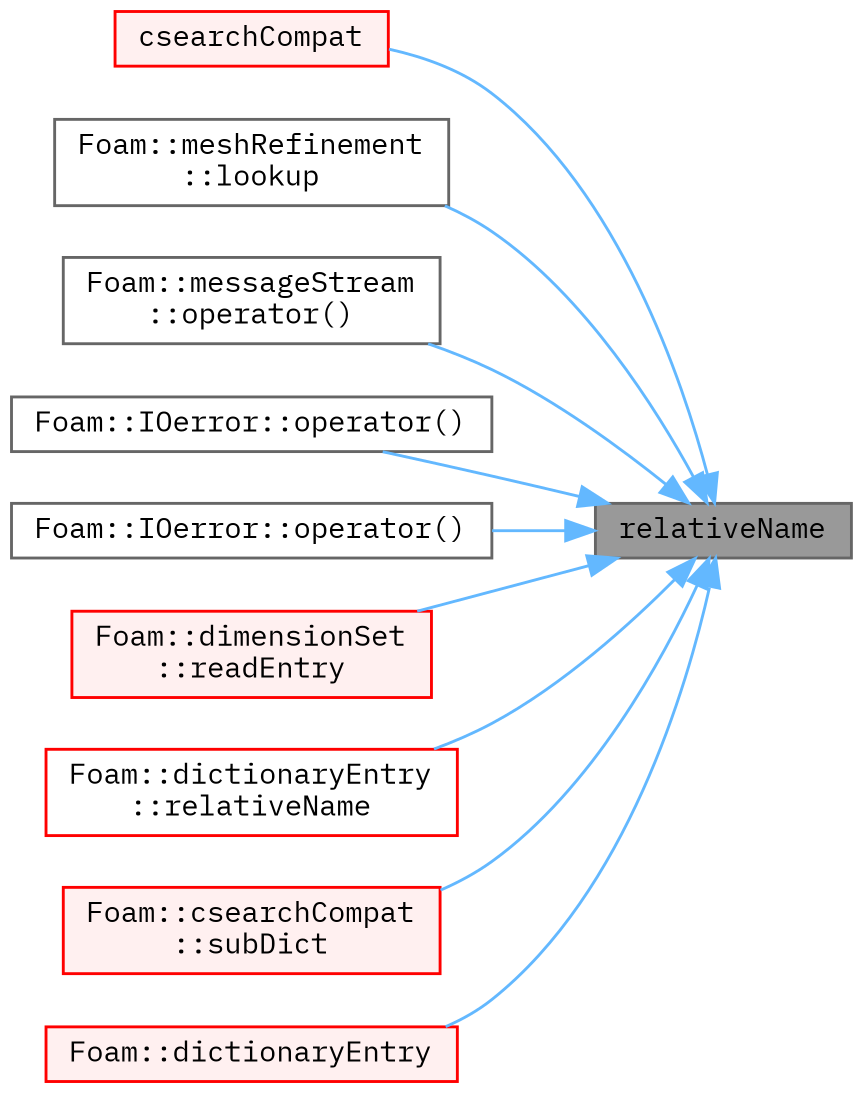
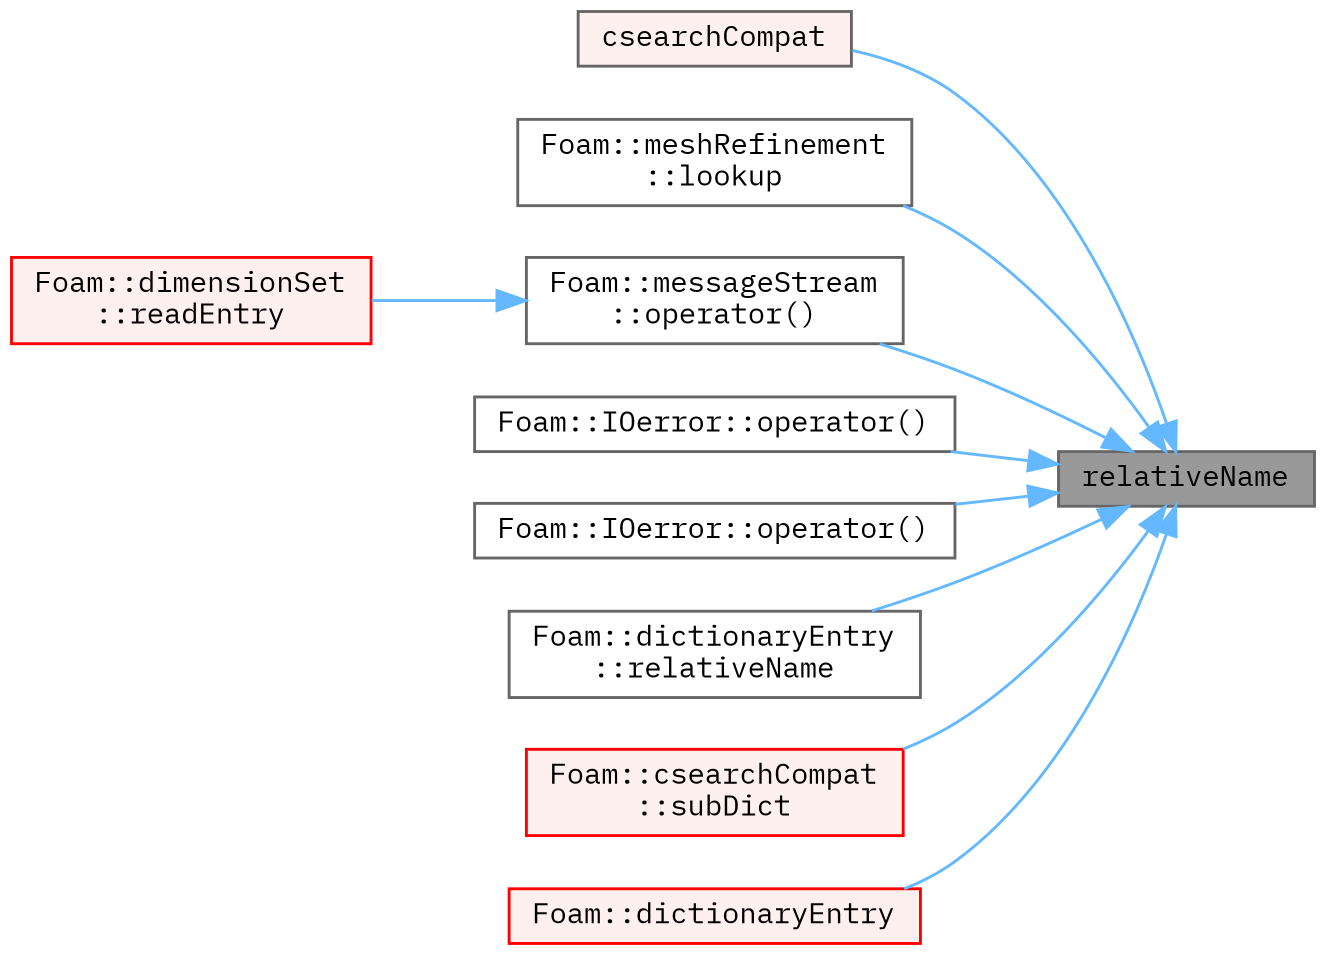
(252, 39) -> (715, 39)
(503, 588) -> (434, 301)
(252, 792) -> (715, 654)
